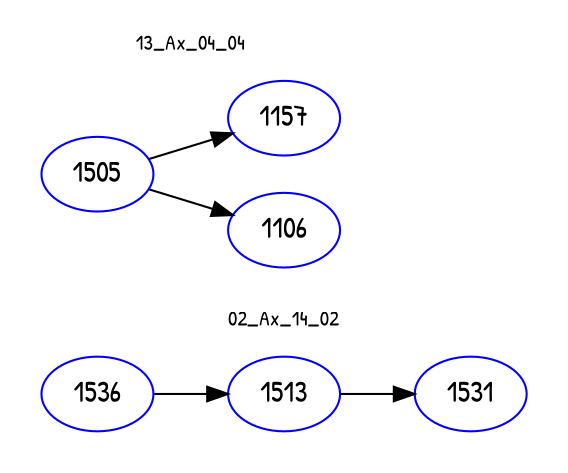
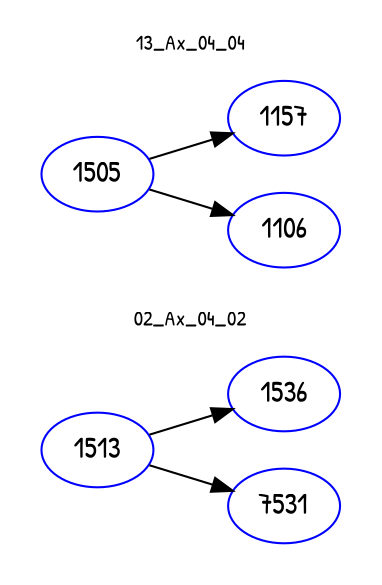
(284, 320) -> (191, 320)
(181, 394) -> (181, 425)
(471, 394) -> (284, 506)
